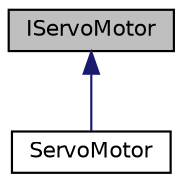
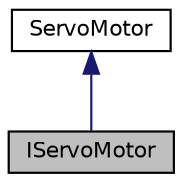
(91, 103) -> (91, 103)
